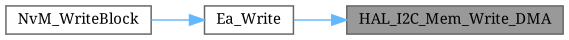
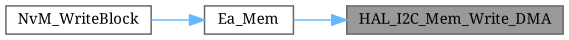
(249, 20) -> (249, 20)
